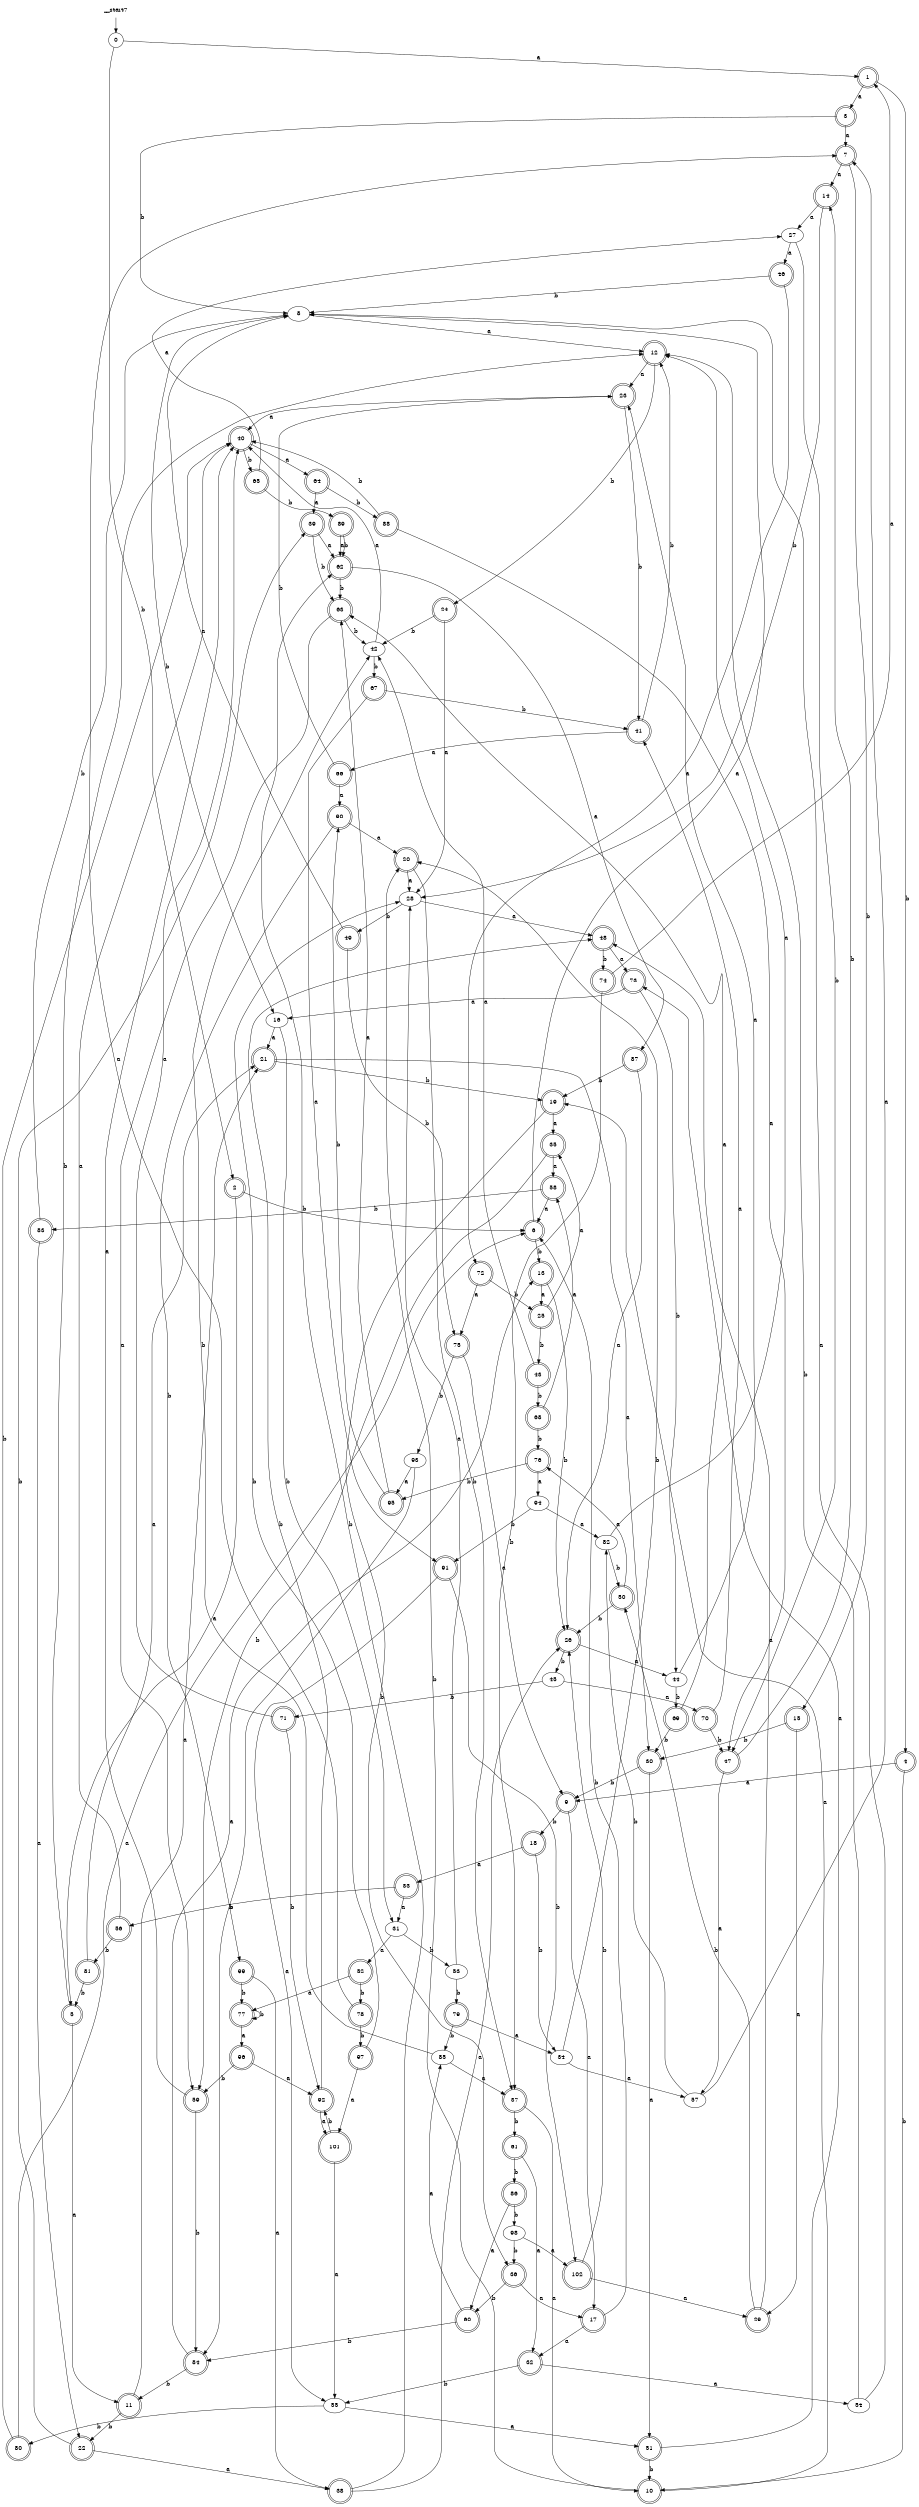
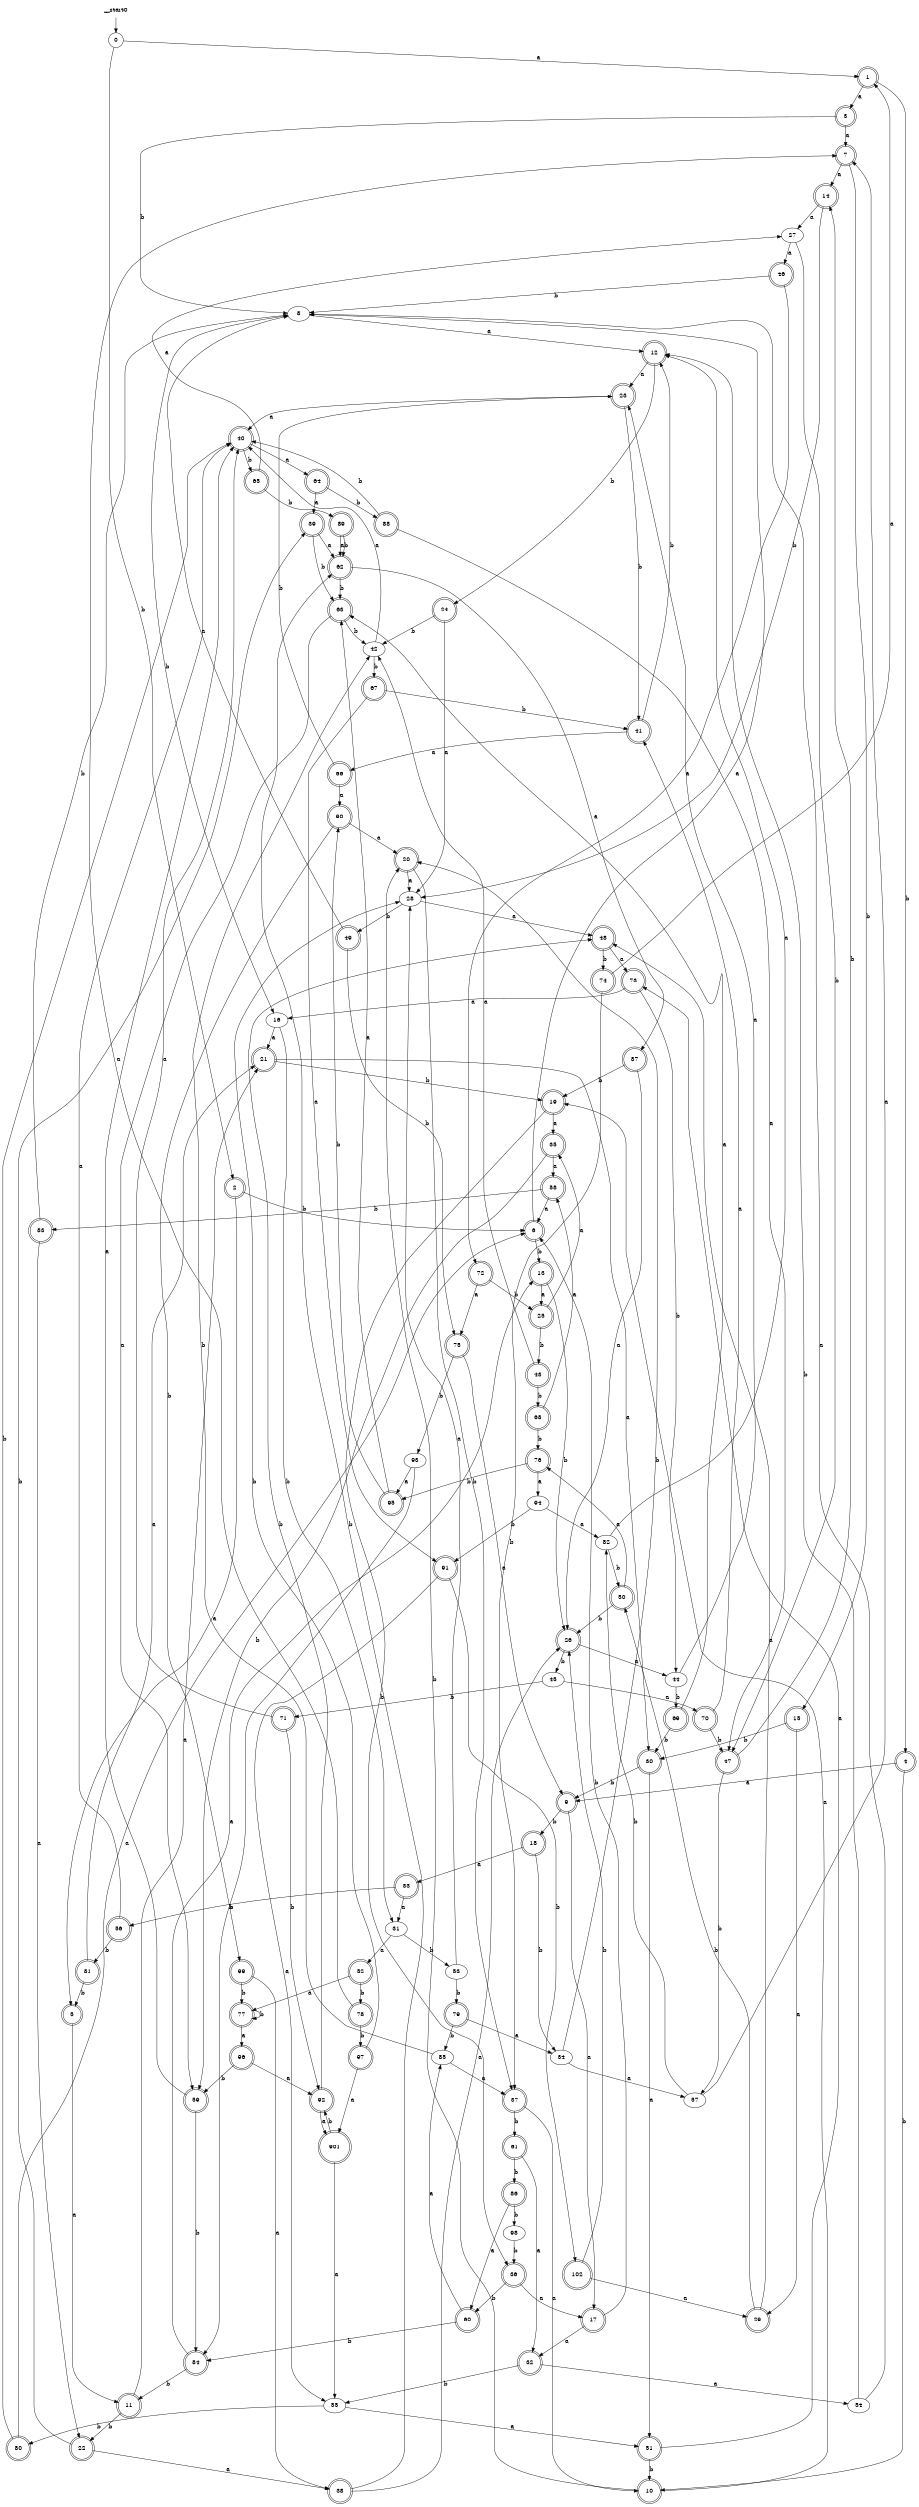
(116, 10) -> (116, 10)
(66, 982) -> none
(720, 1929) -> (720, 1929)
(335, 2147) -> (335, 2147)
(544, 2249) -> none
